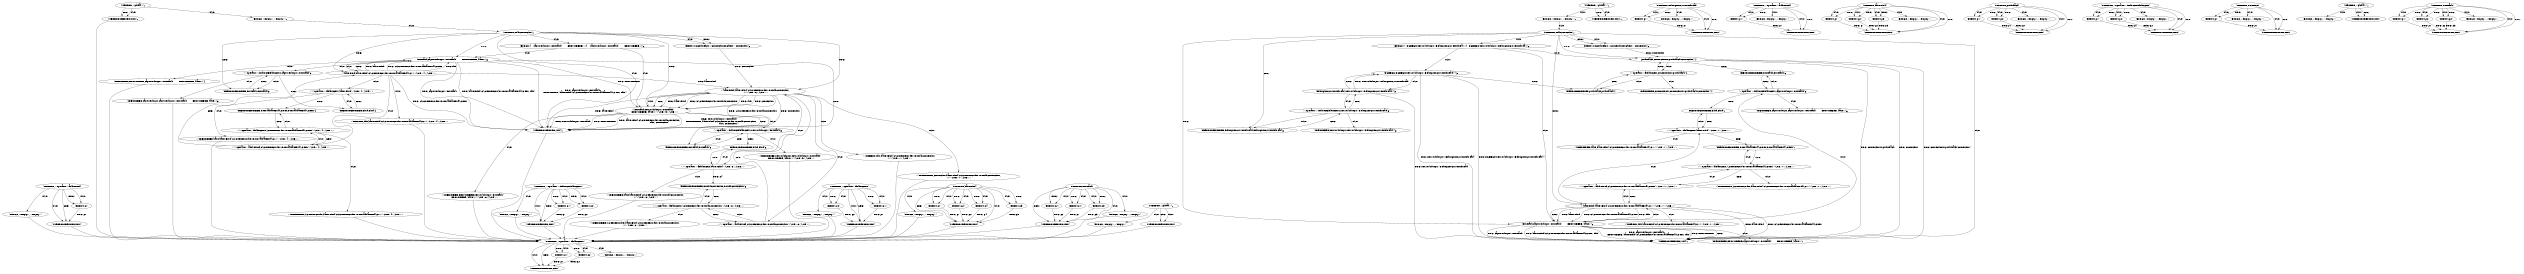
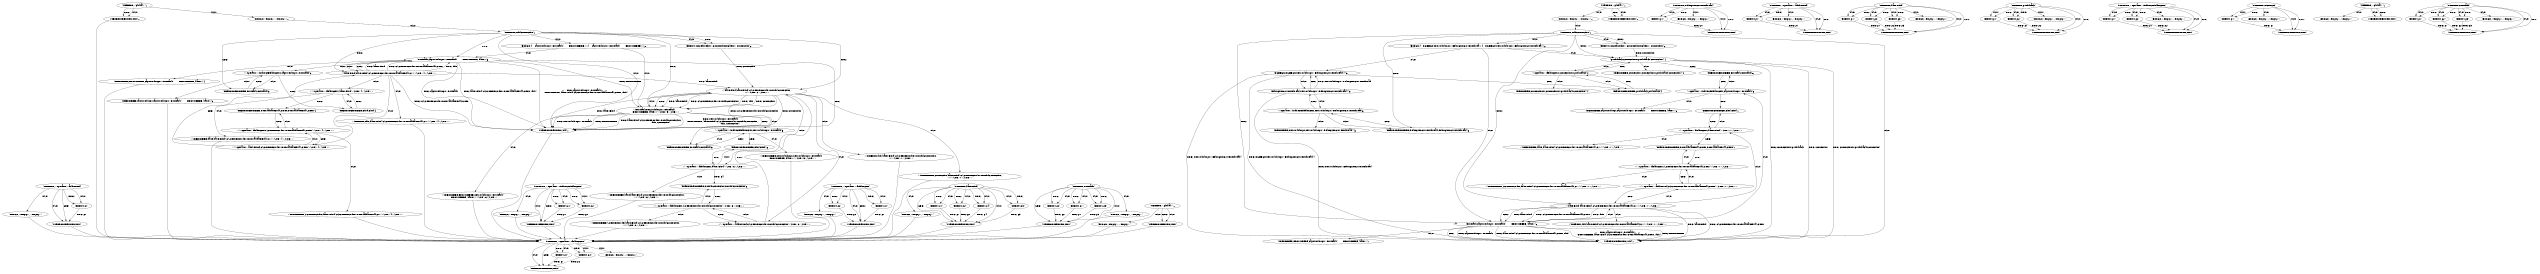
none -> (1649, 73)
